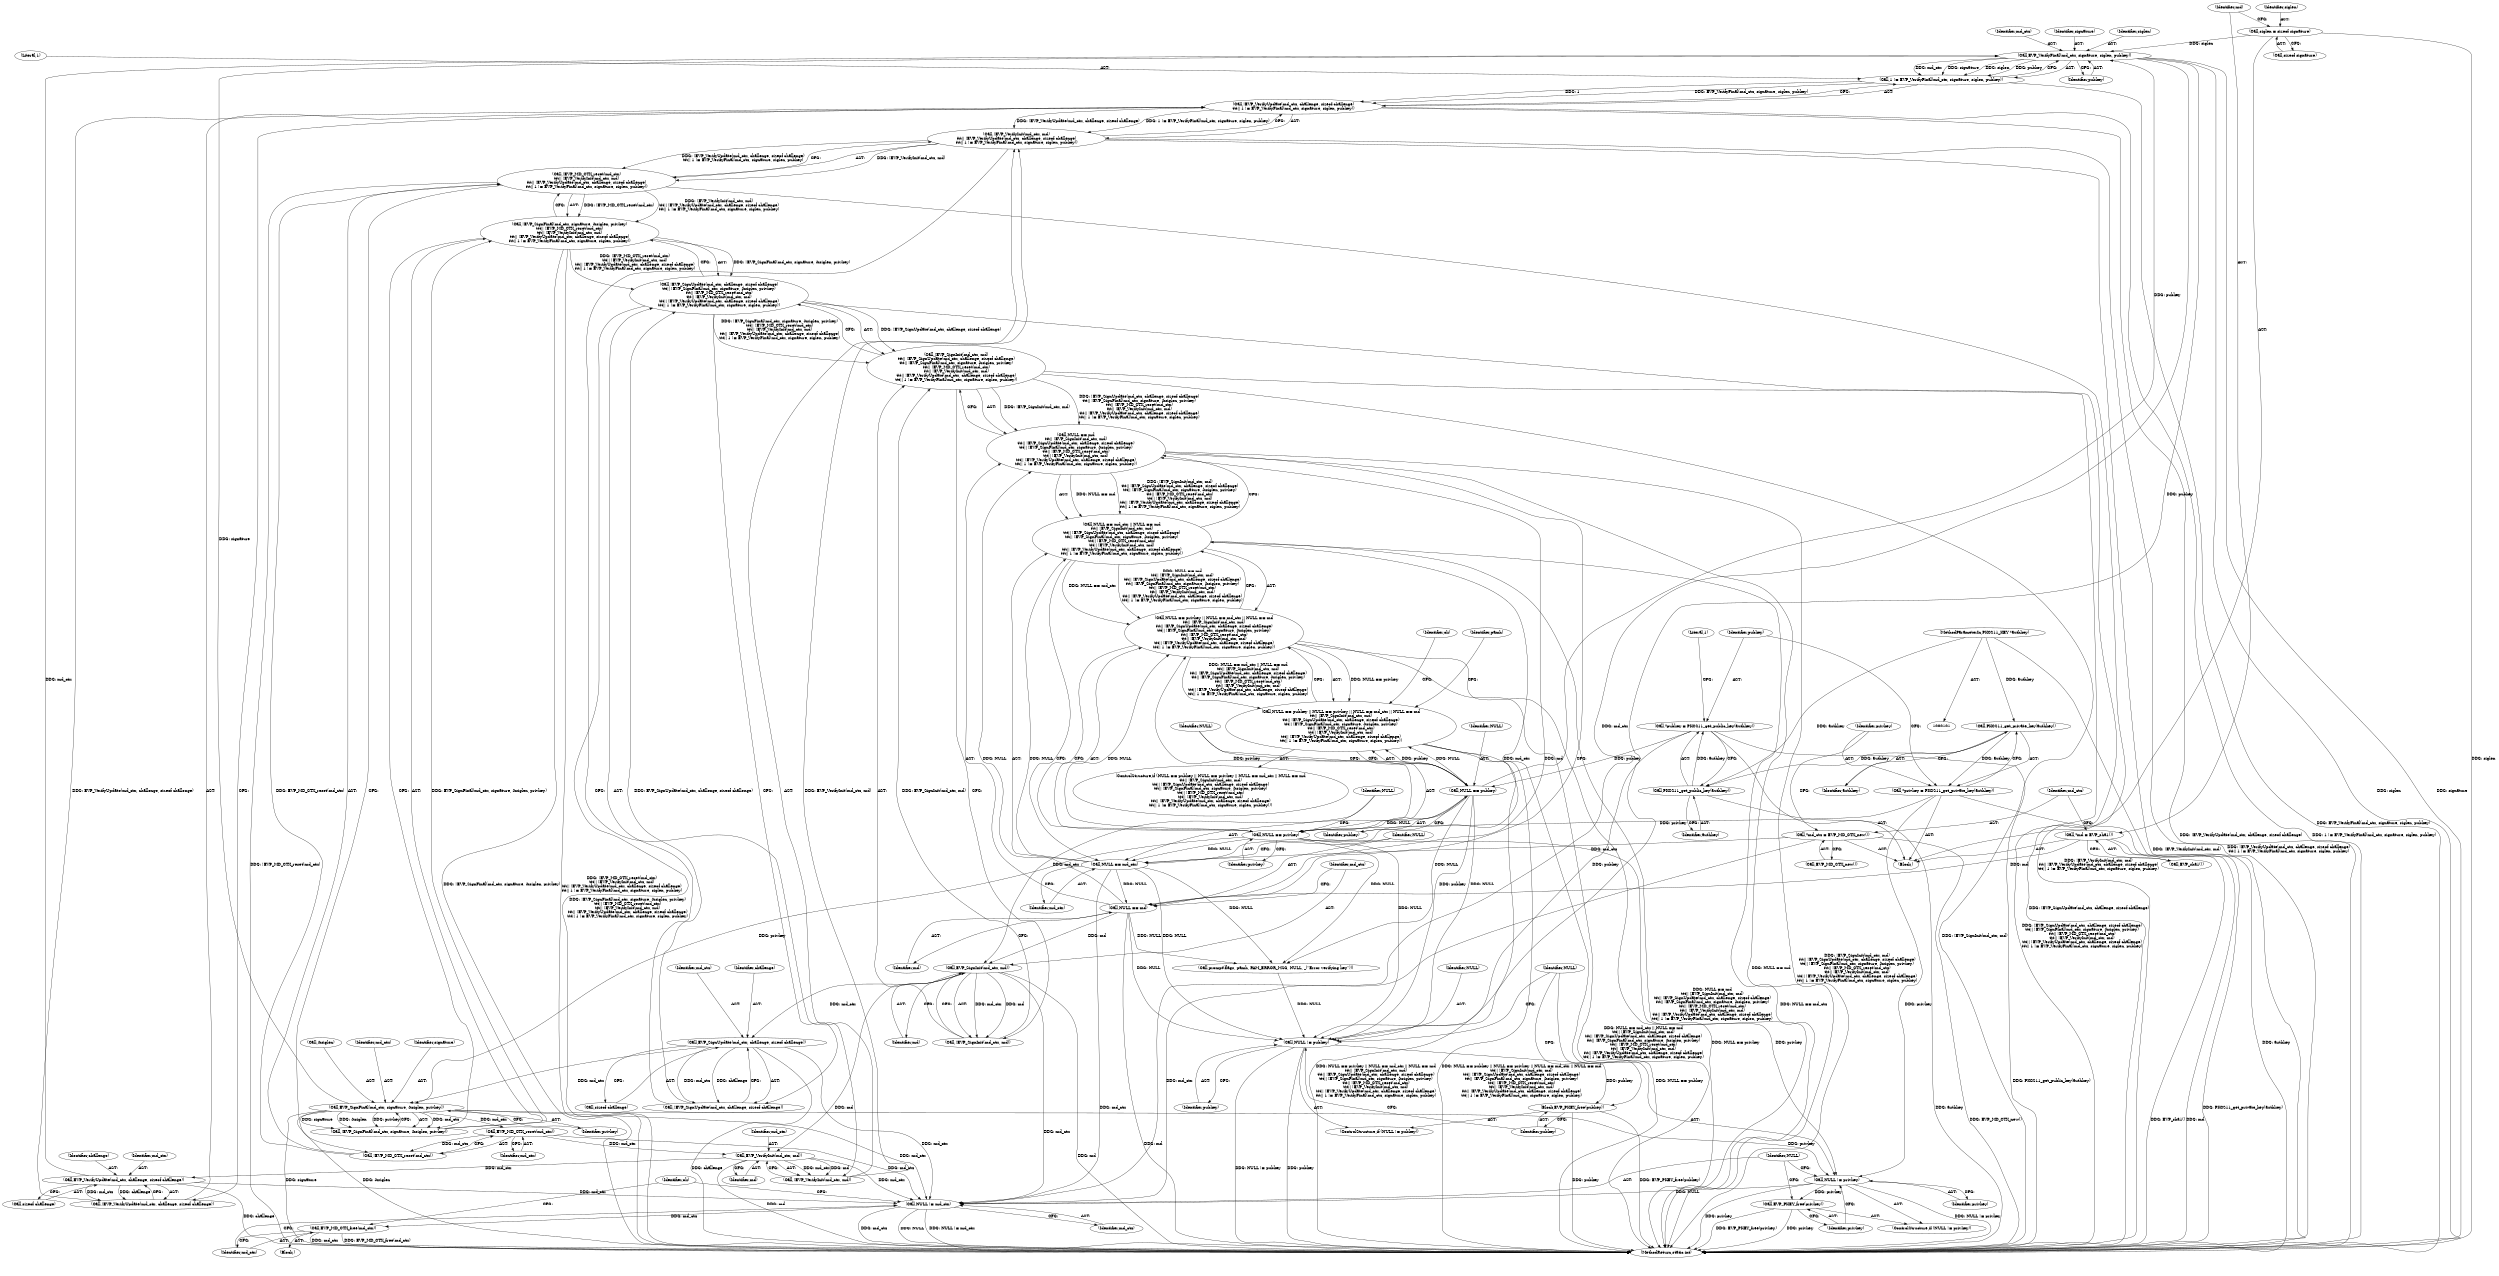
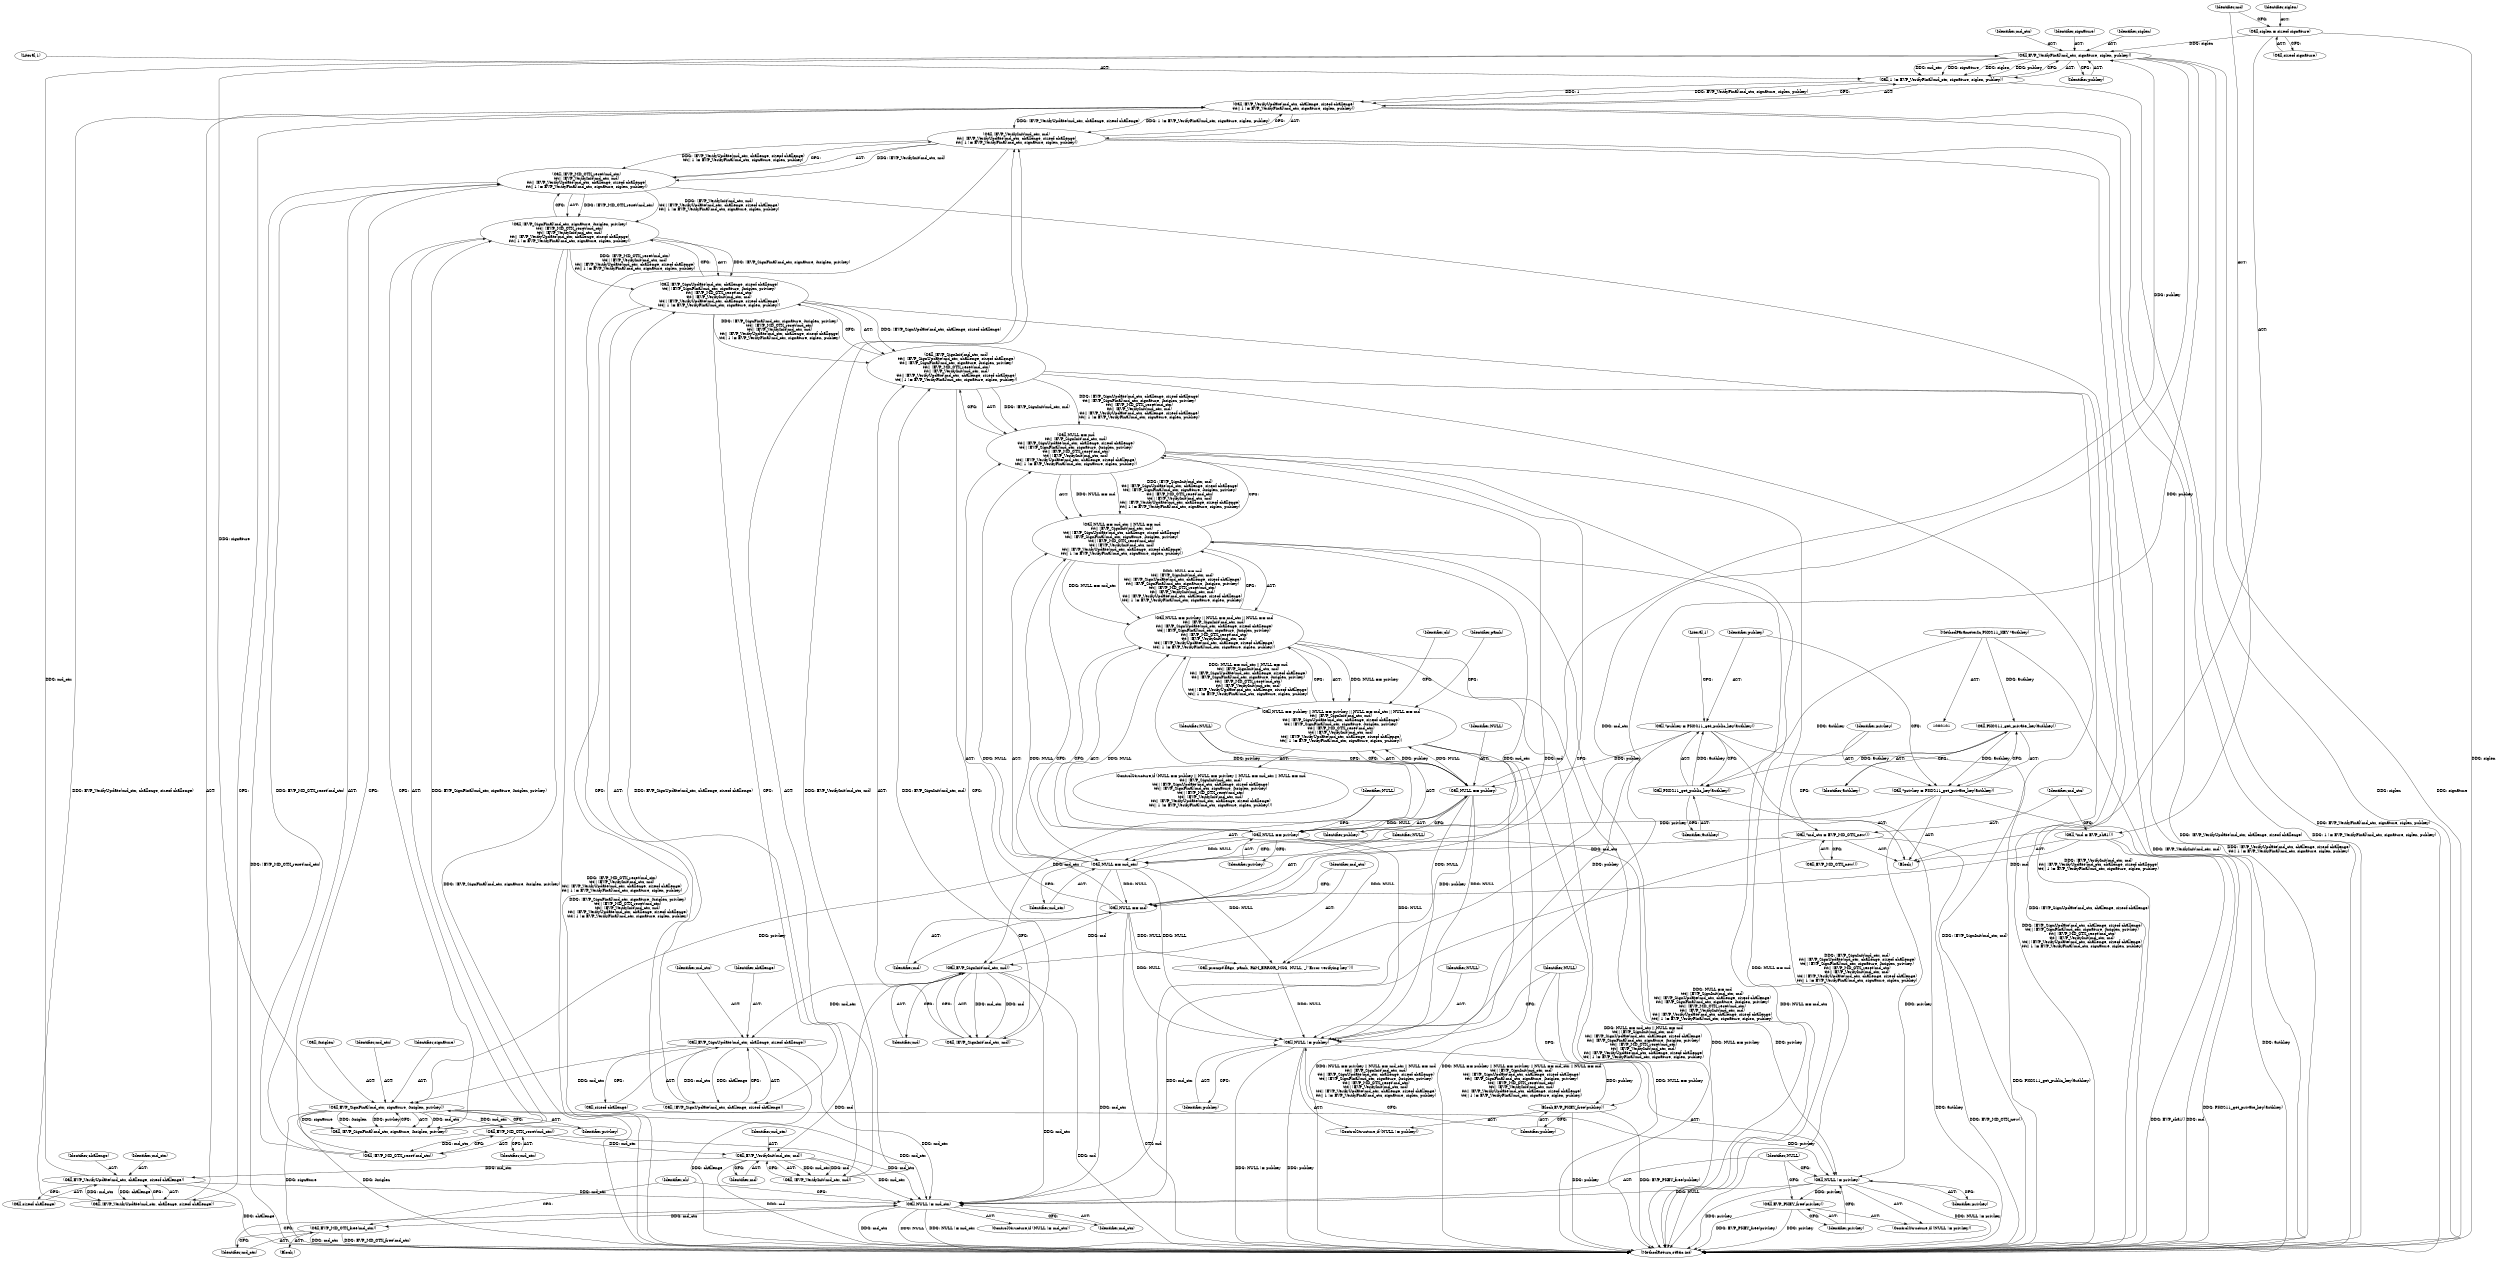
(2187, 865) -> none
(1153, 1144) -> (1153, 1144)
none -> (1031, 1229)
